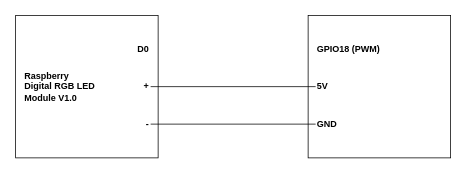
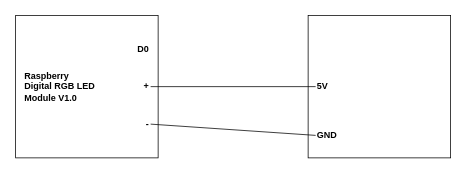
(349, 49) -> none
(338, 124) -> (338, 135)
